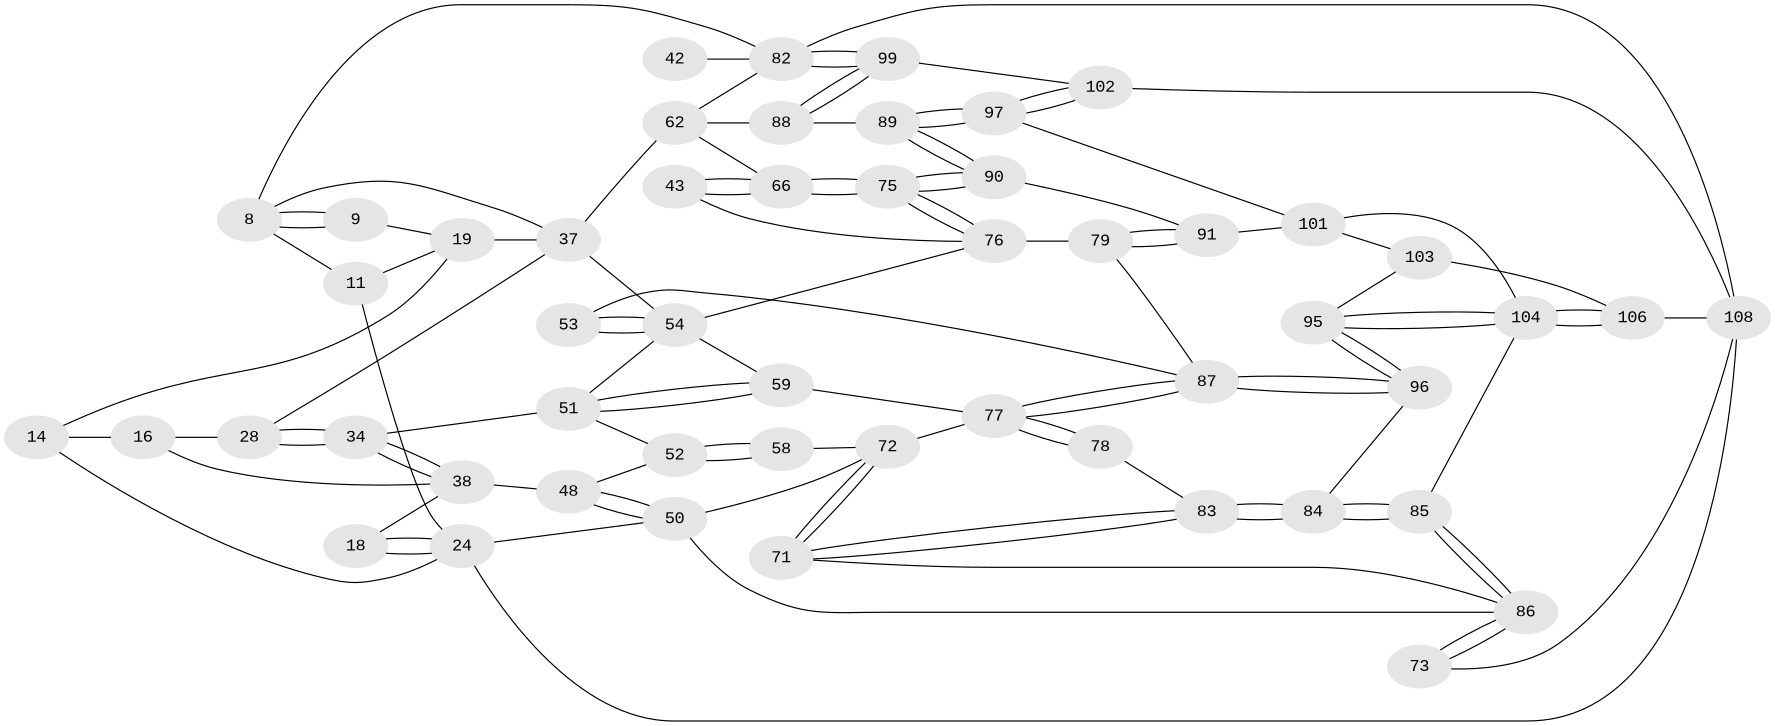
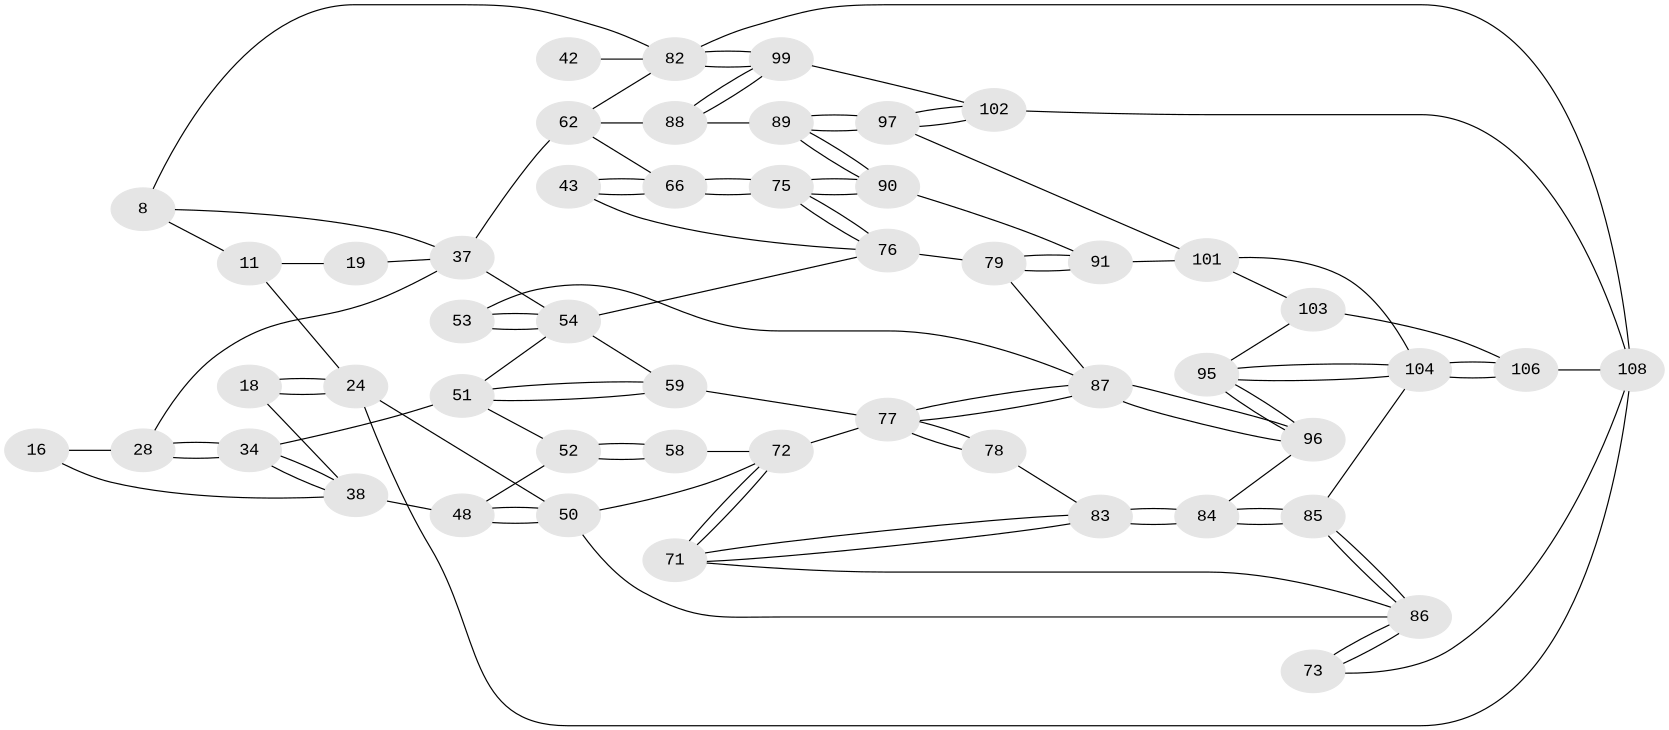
(356, 220) -> none
(37, 437) -> none
